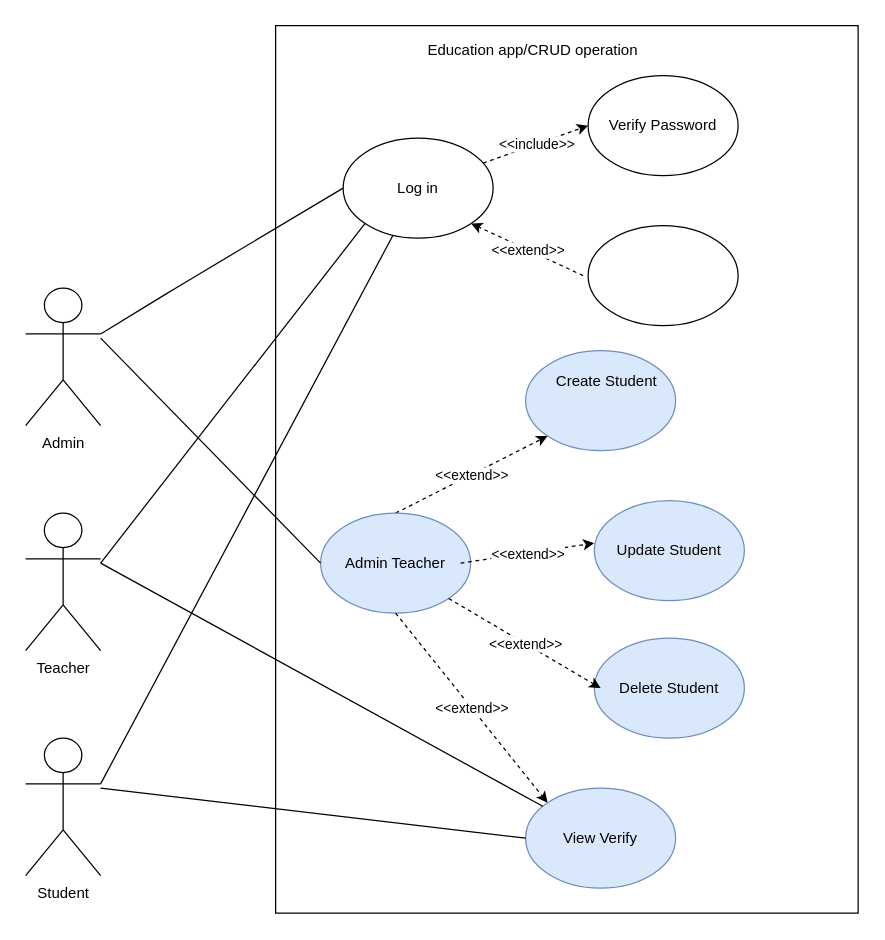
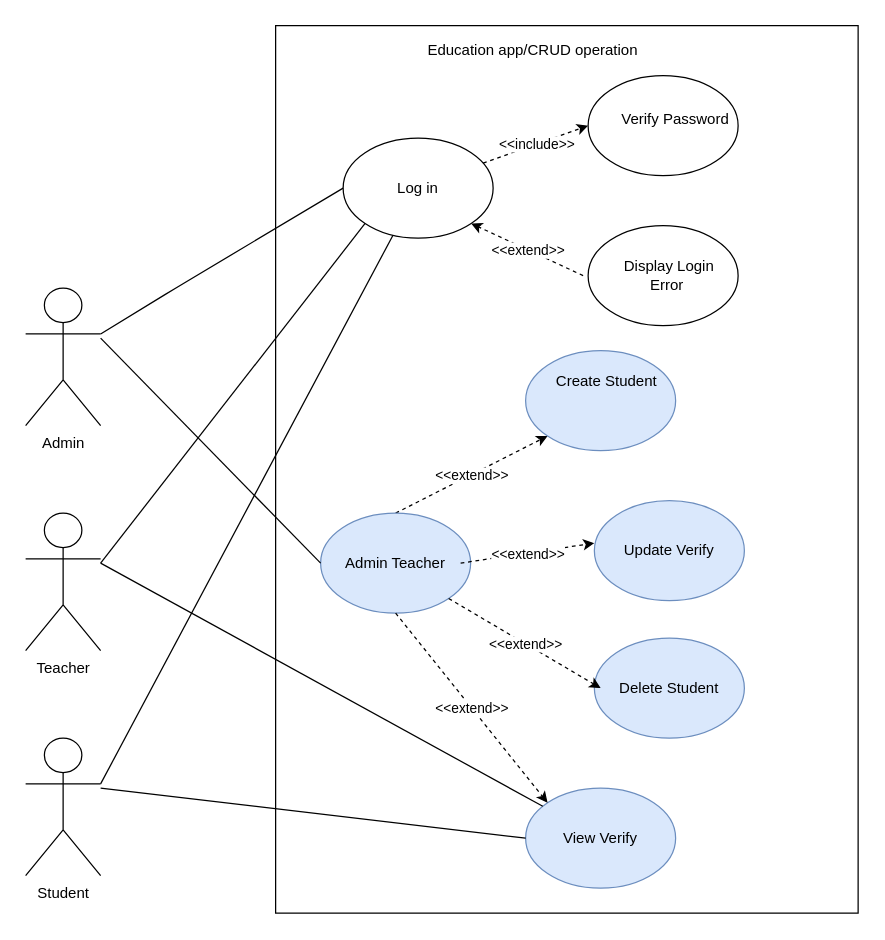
(663, 126) -> (676, 119)
none -> (669, 276)
(669, 551) -> (669, 551)
